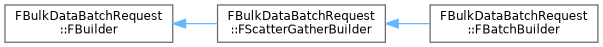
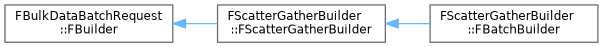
(301, 24) -> (301, 24)
(514, 24) -> (514, 24)
